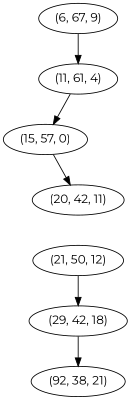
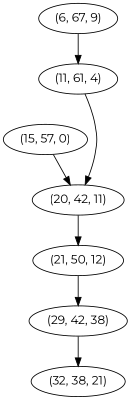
(64, 106) -> (97, 135)
none -> (78, 226)
(78, 321) -> (78, 321)
(78, 381) -> (78, 381)
